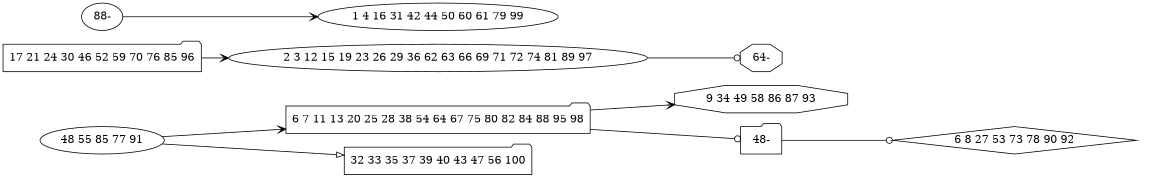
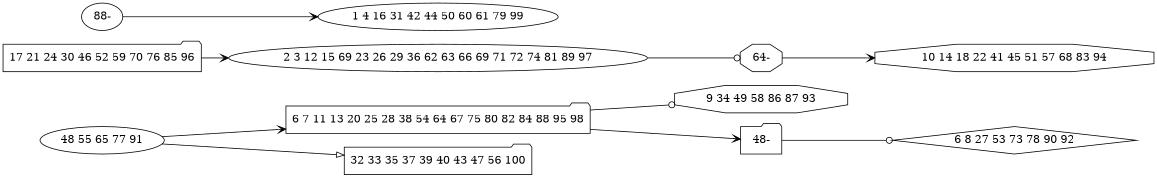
(438, 58) -> (438, 58)
none -> (1014, 58)
(629, 108) -> (629, 108)
(662, 134) -> (662, 134)
(102, 140) -> (102, 140)
